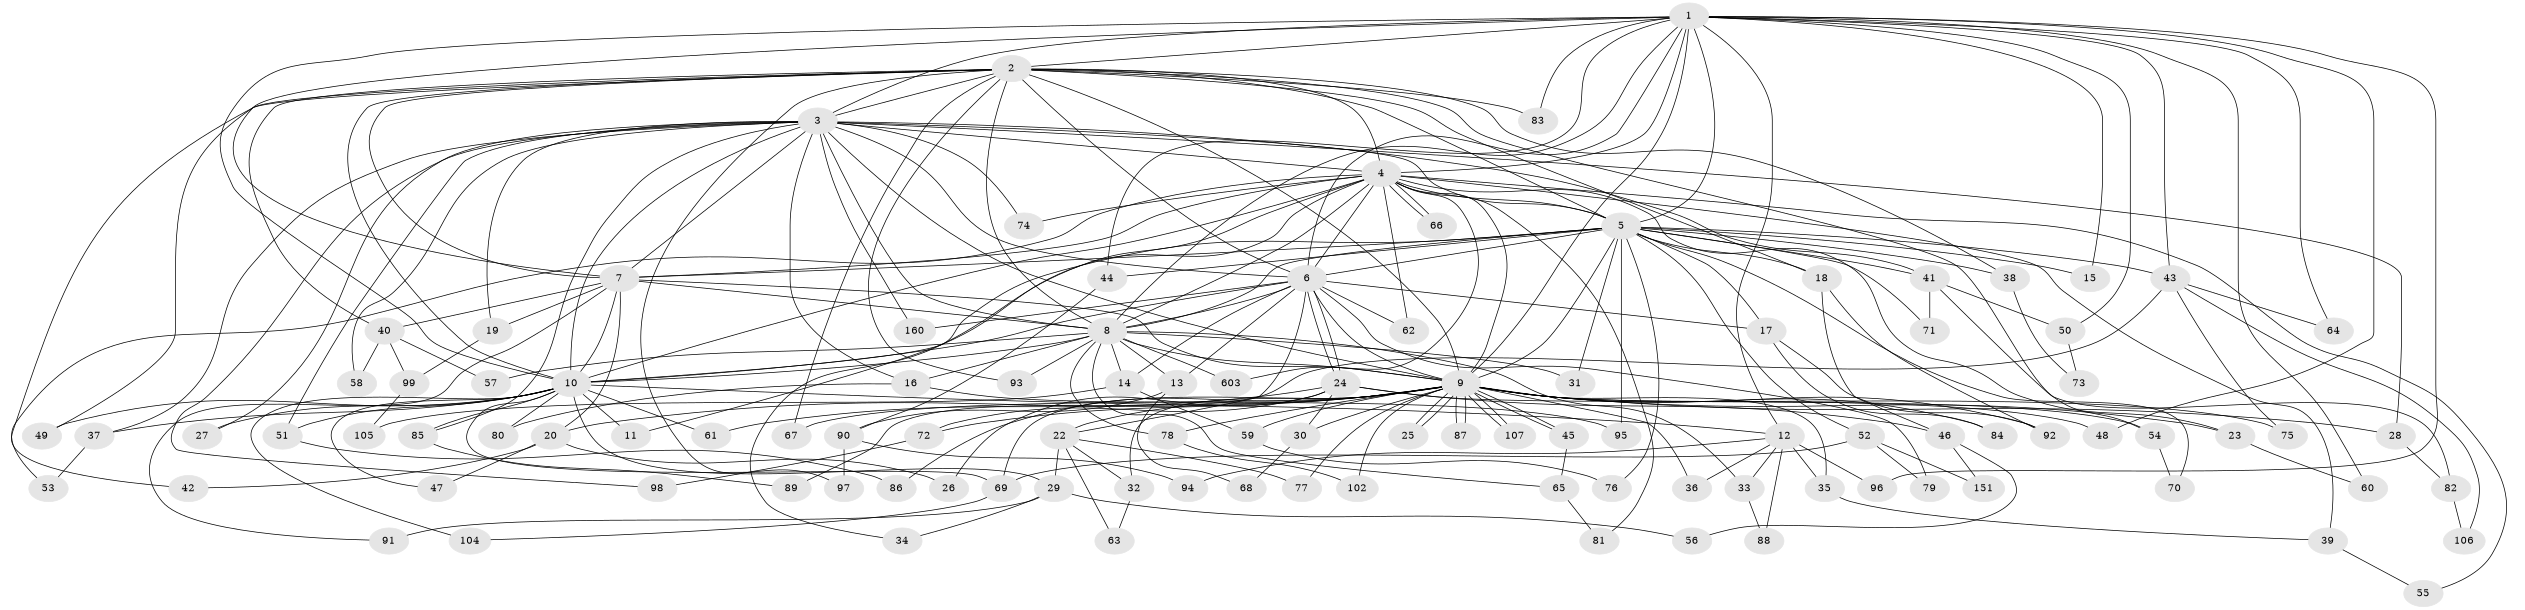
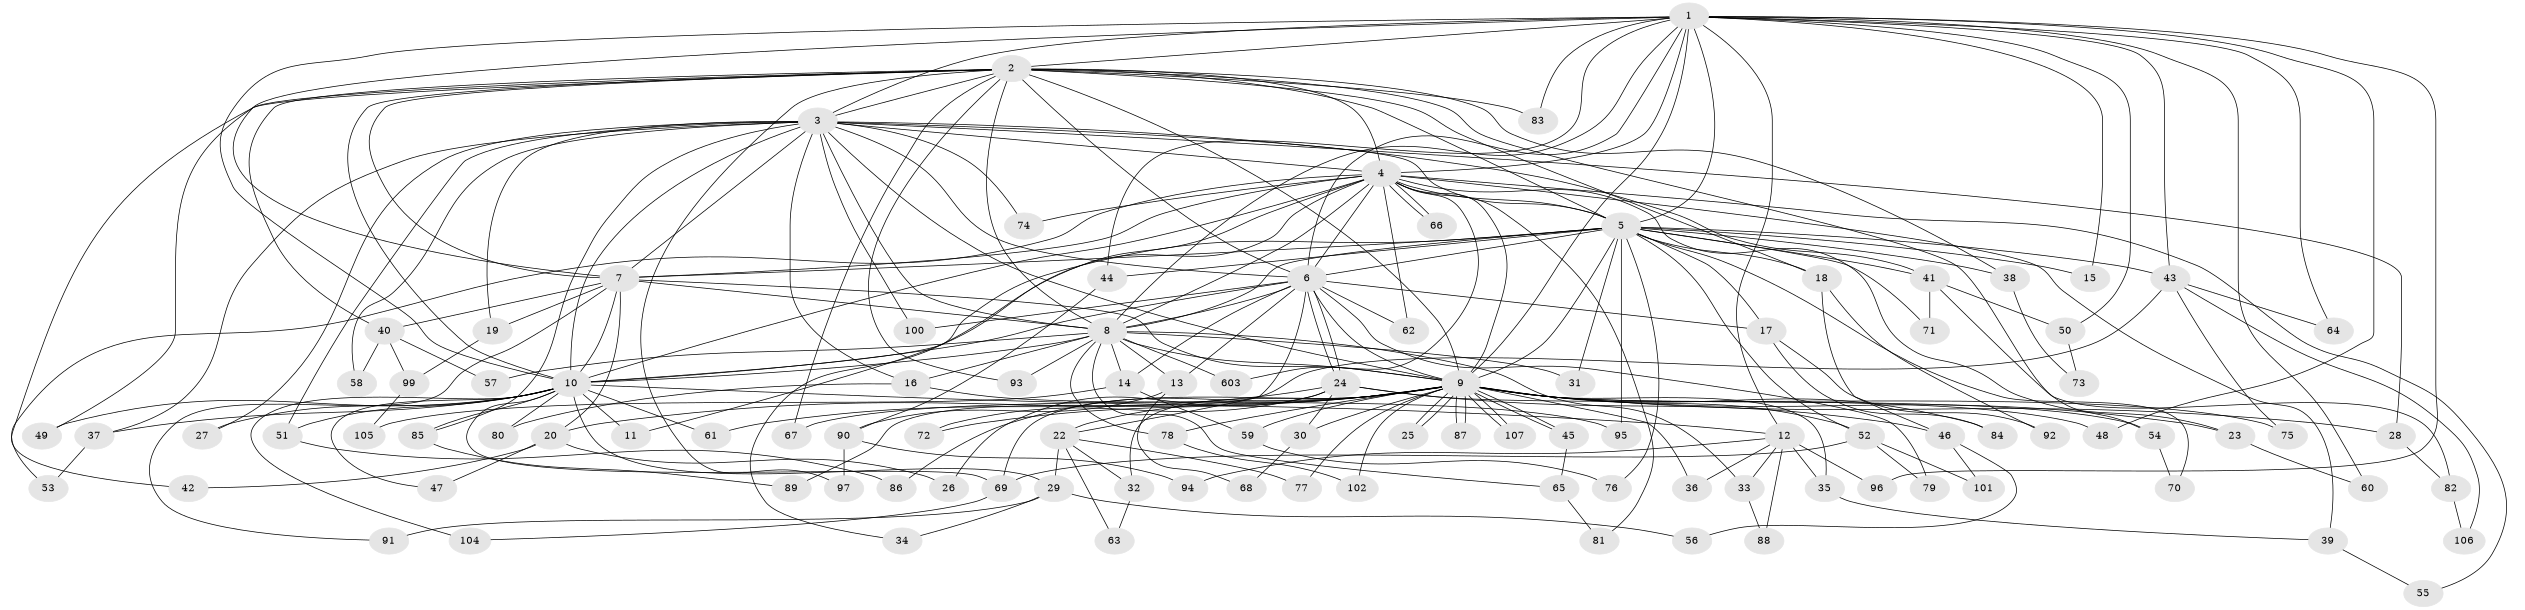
(915, 331) -> (915, 331)
(1759, 399) -> (1666, 403)
(657, 489) -> none
(1984, 489) -> (1984, 489)
